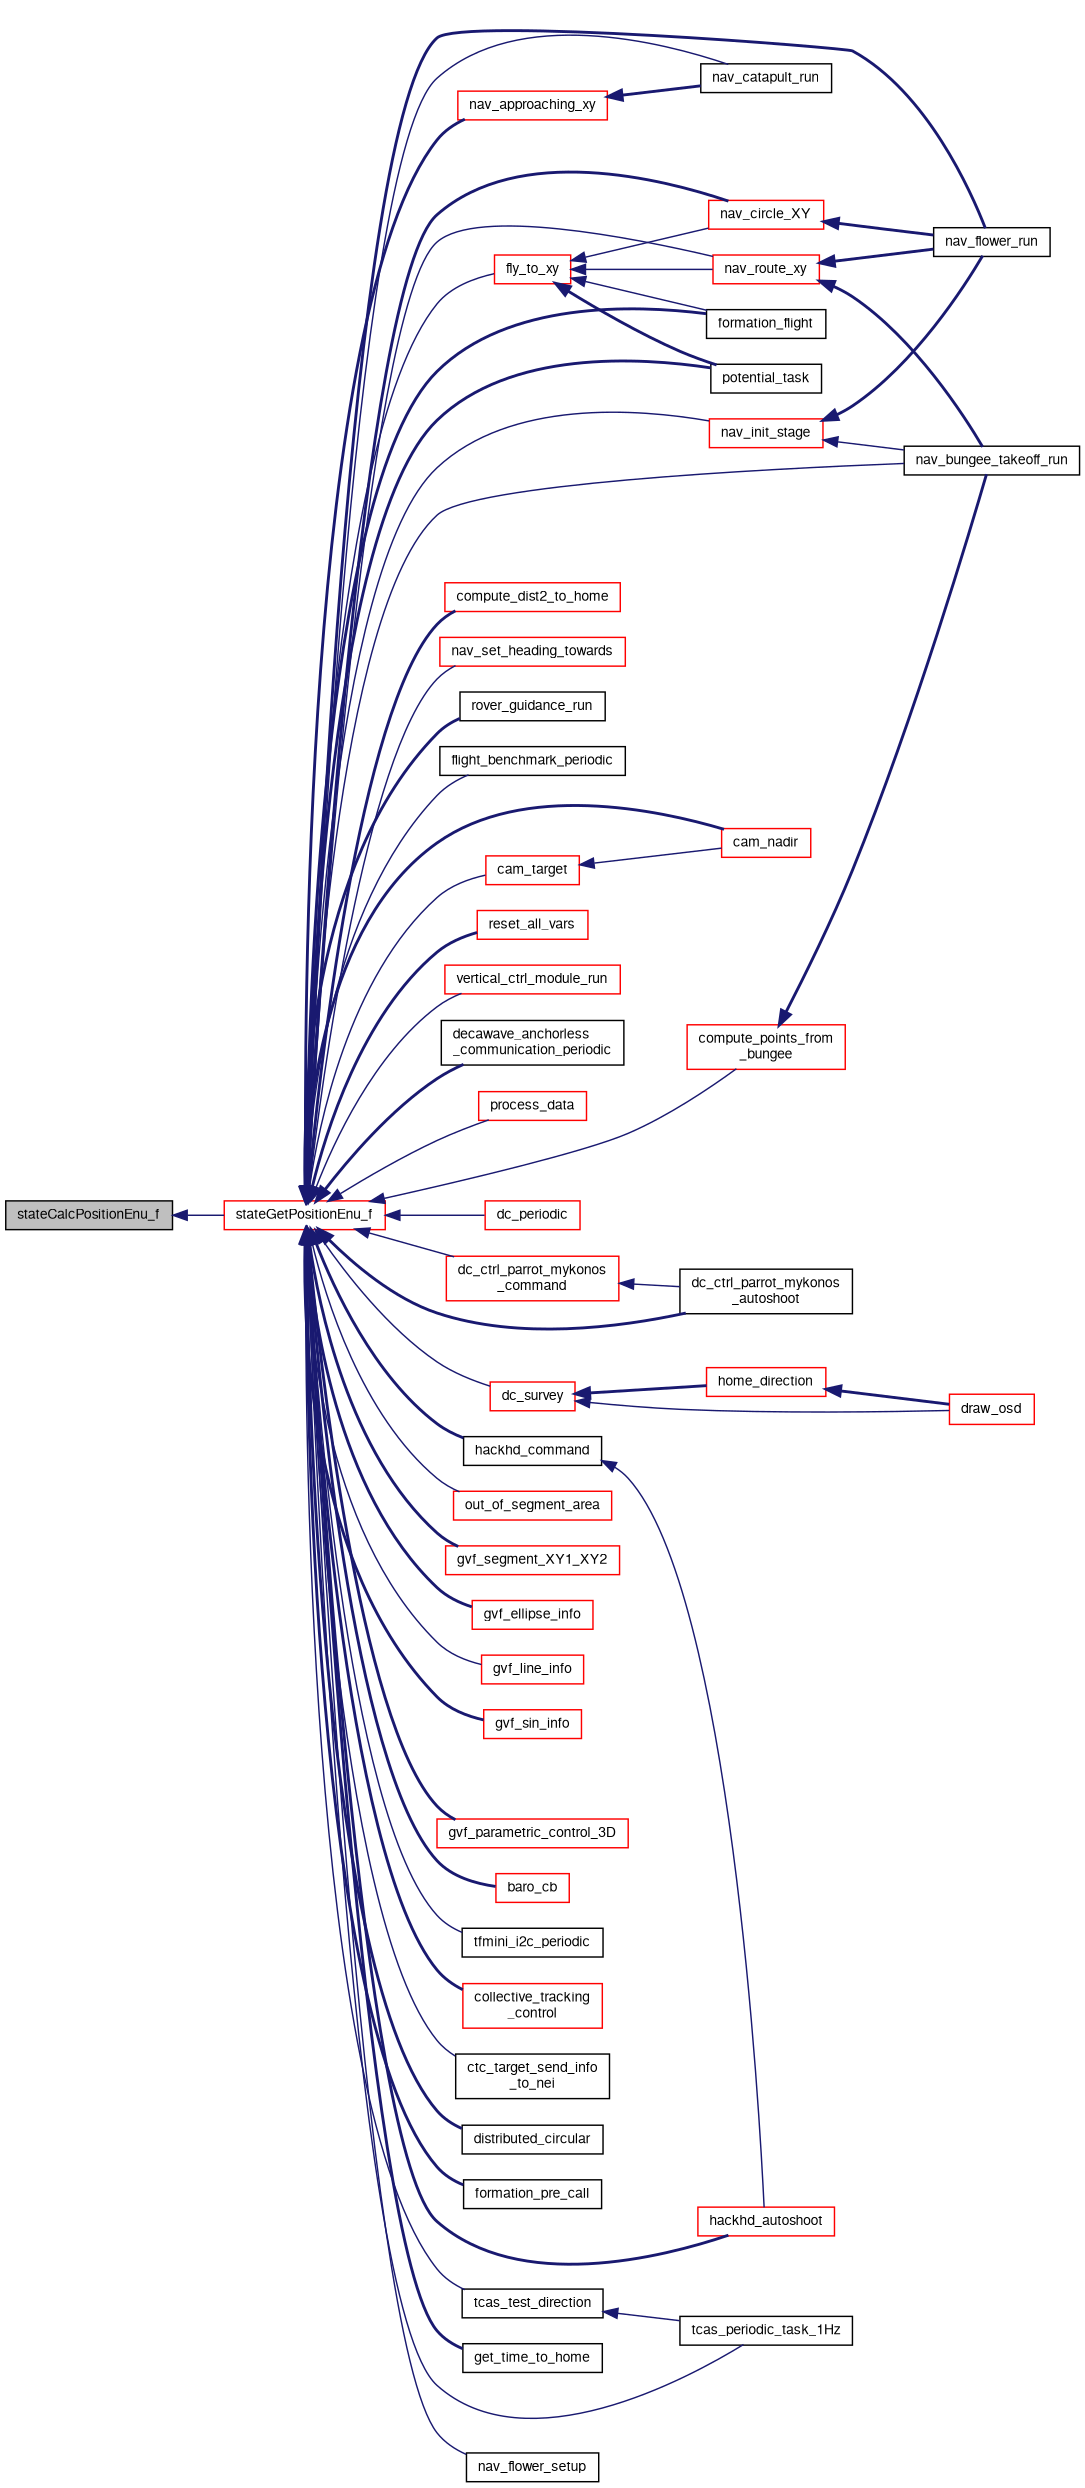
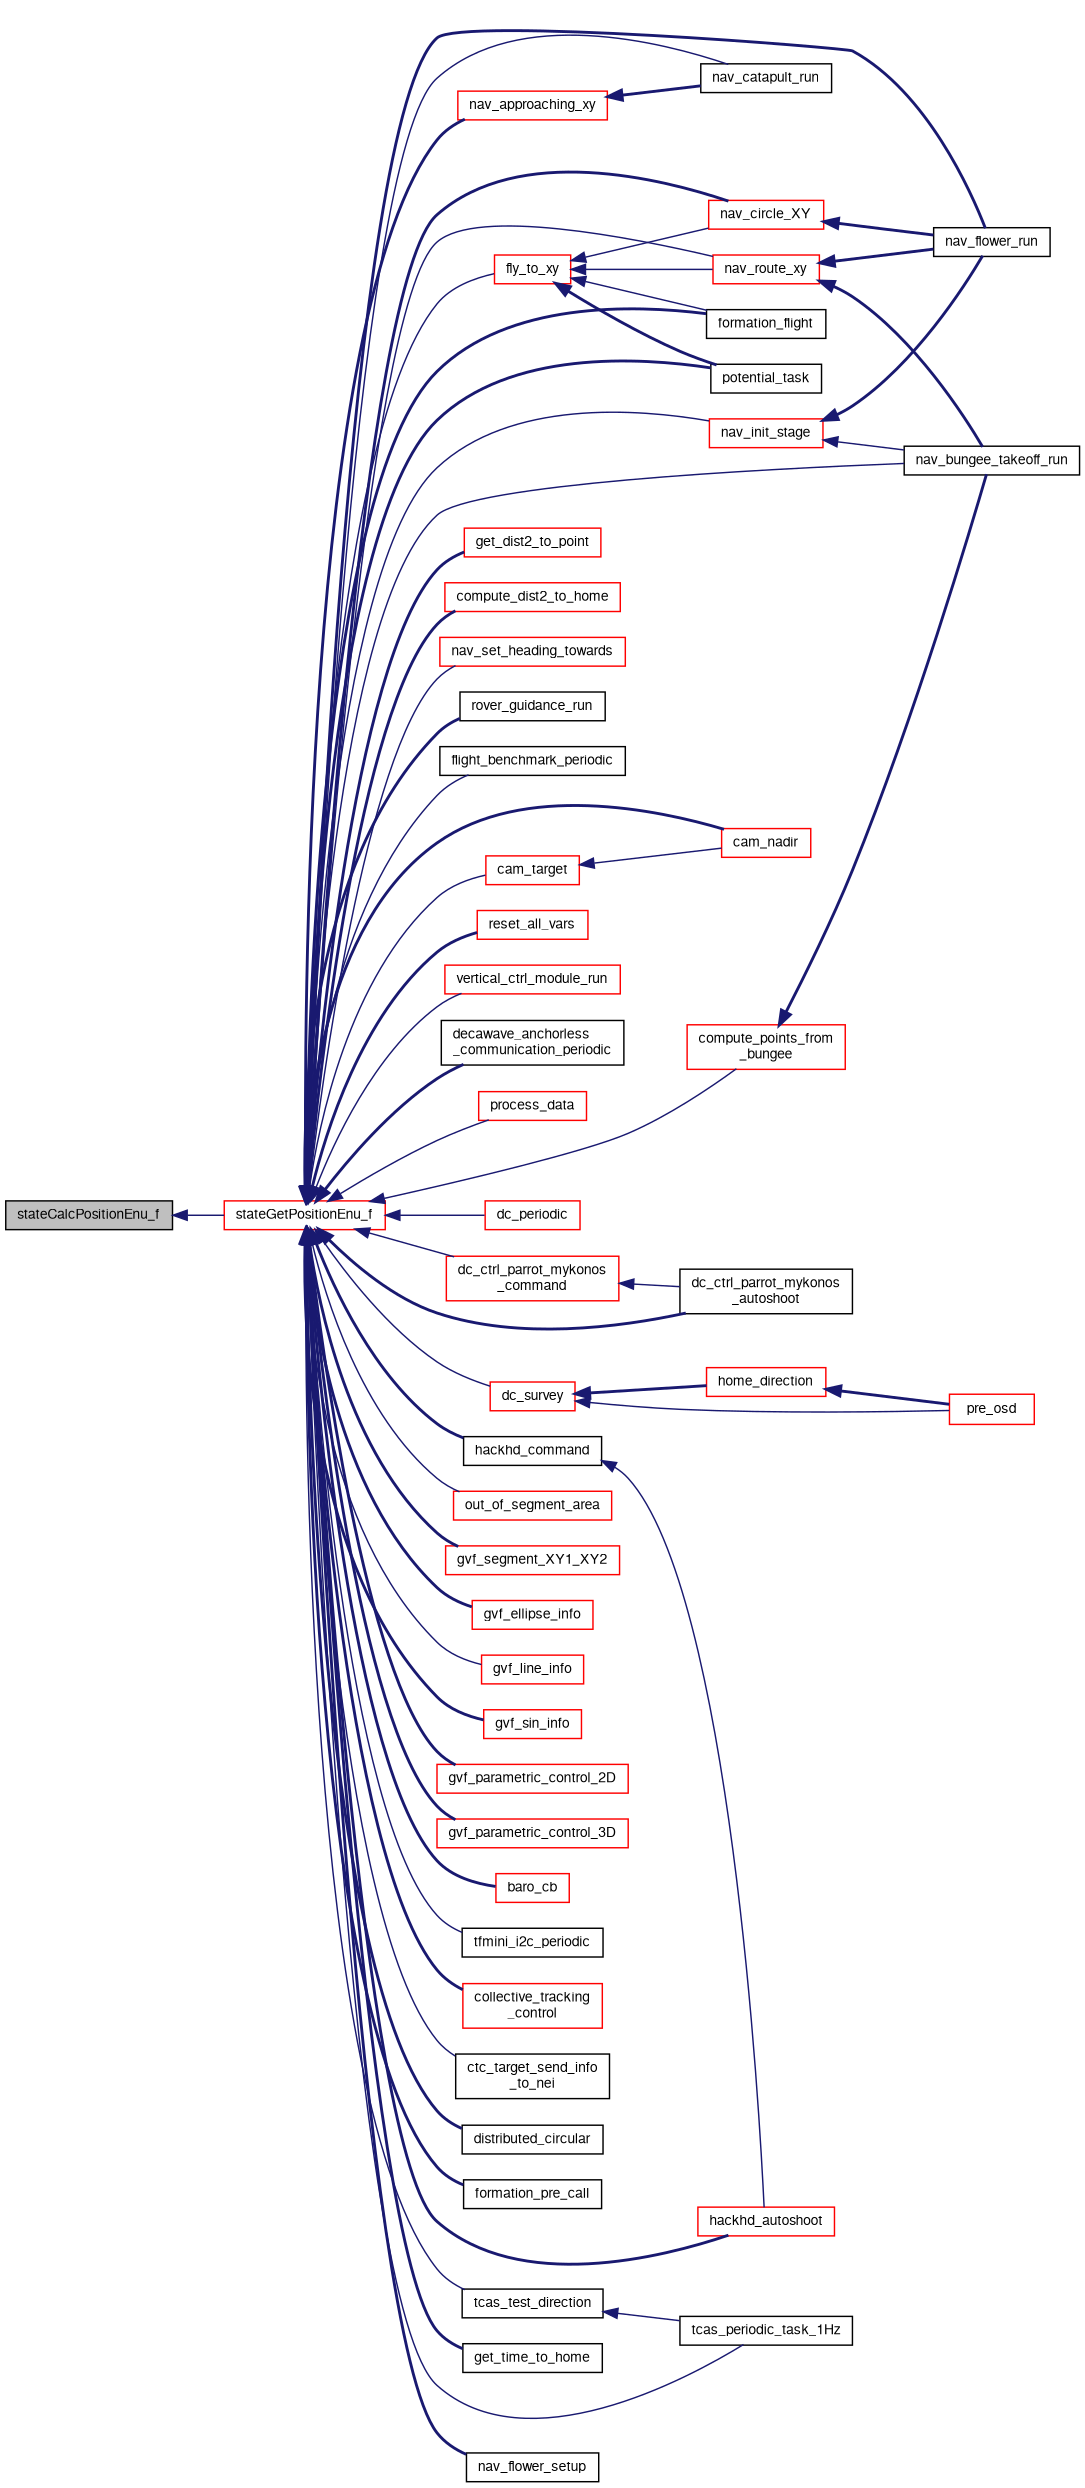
none -> (533, 543)
(992, 1409) -> (992, 1409)
none -> (533, 1779)
(346, 1860) -> (346, 1860)
